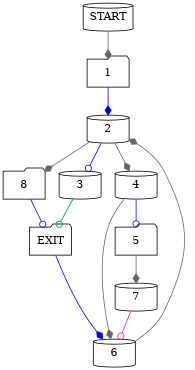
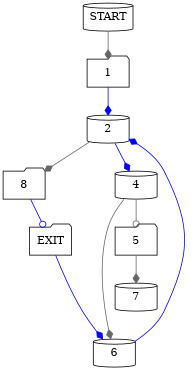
(120, 153) -> (120, 153)
(80, 185) -> none
(136, 210) -> (136, 210)
(184, 243) -> (184, 243)
(126, 322) -> none
